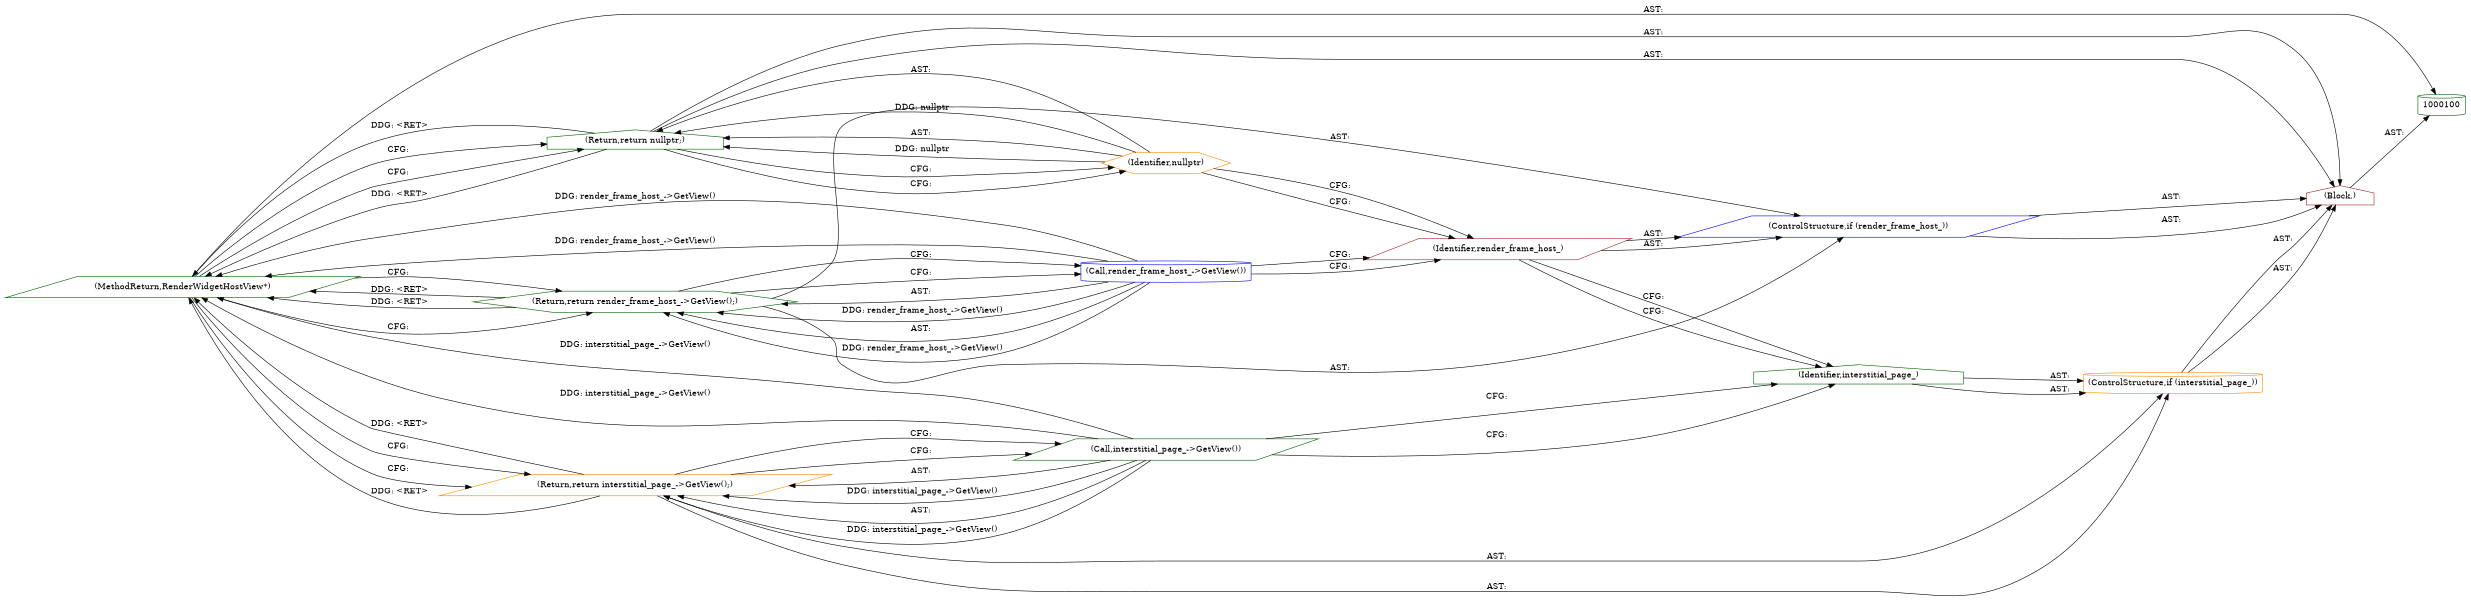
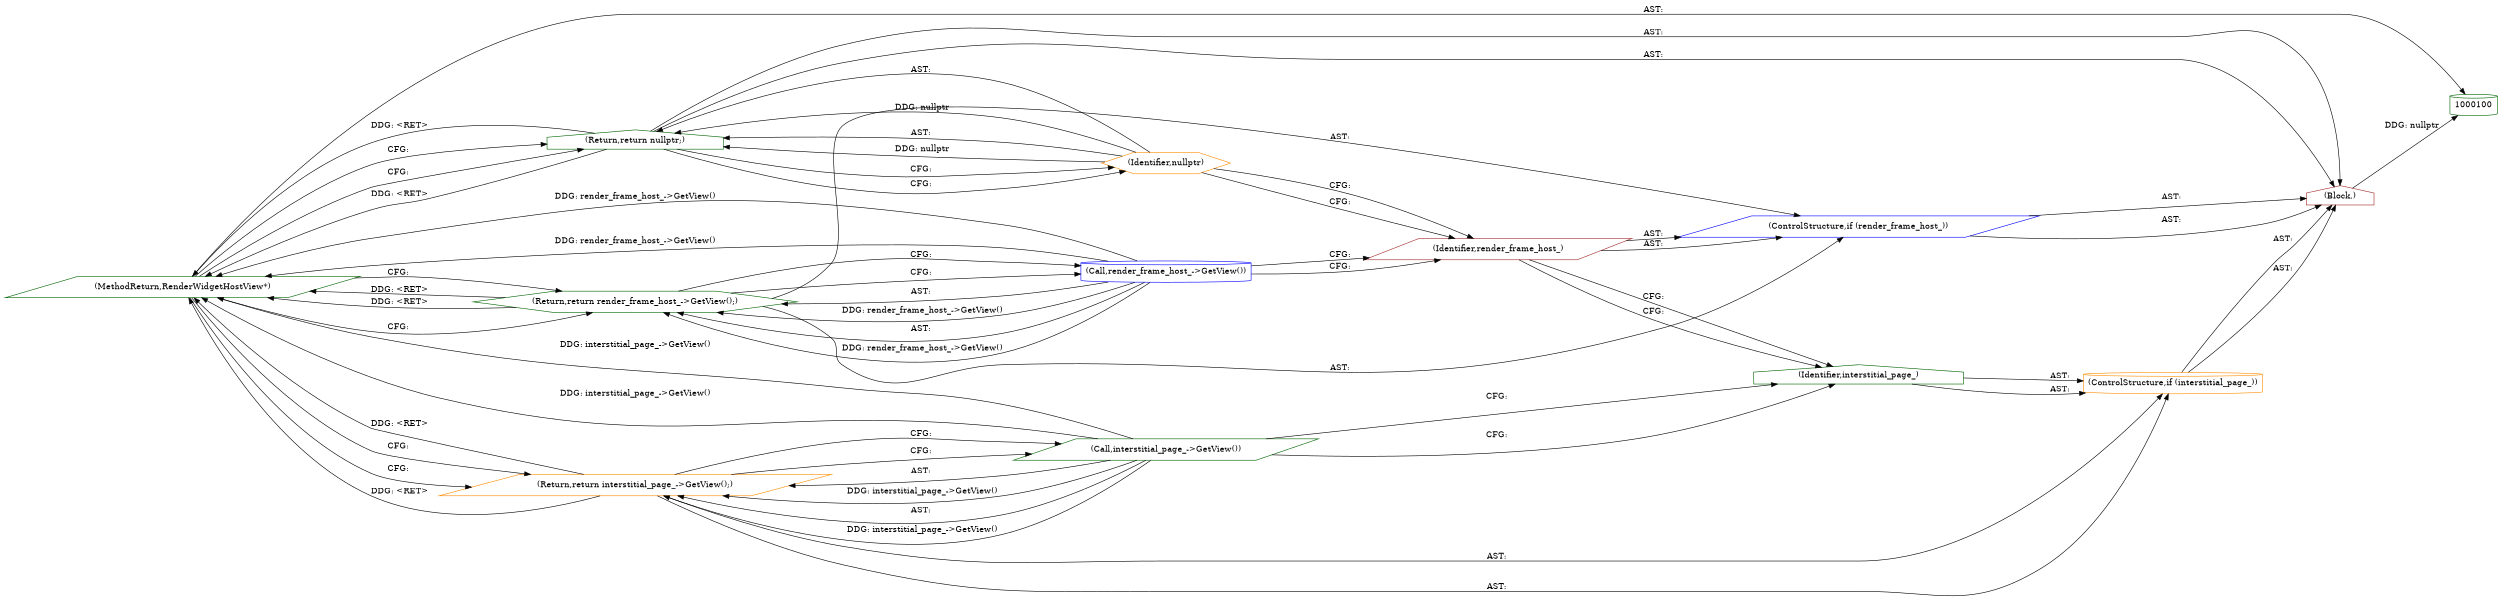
(2396, 133) -> (2412, 125)
